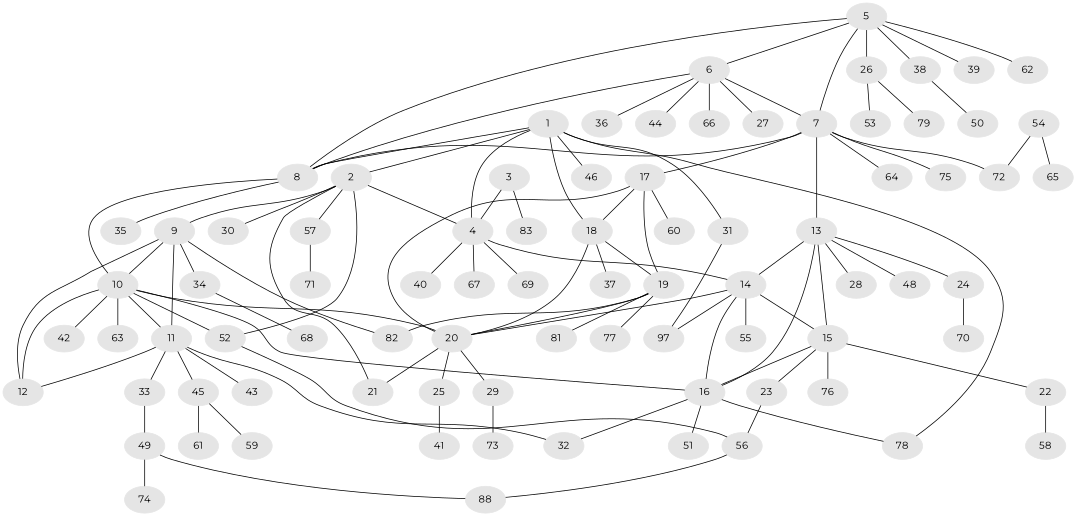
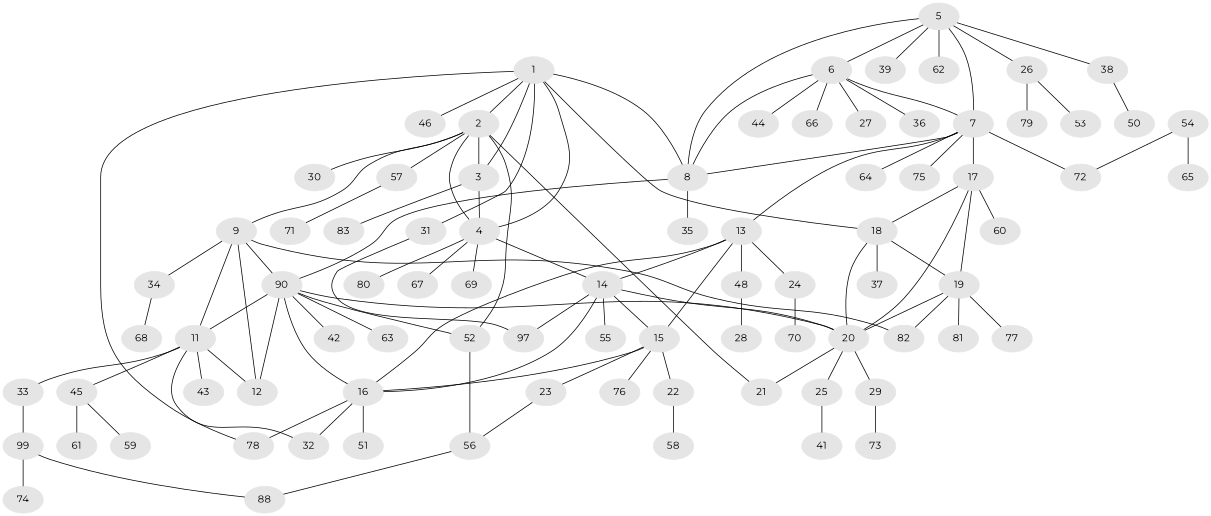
none -> (512, 126)
none -> (479, 151)
(836, 258) -> (741, 314)
(118, 285) -> (282, 285)
(421, 285) -> (364, 285)
(145, 446) -> (23, 446)
